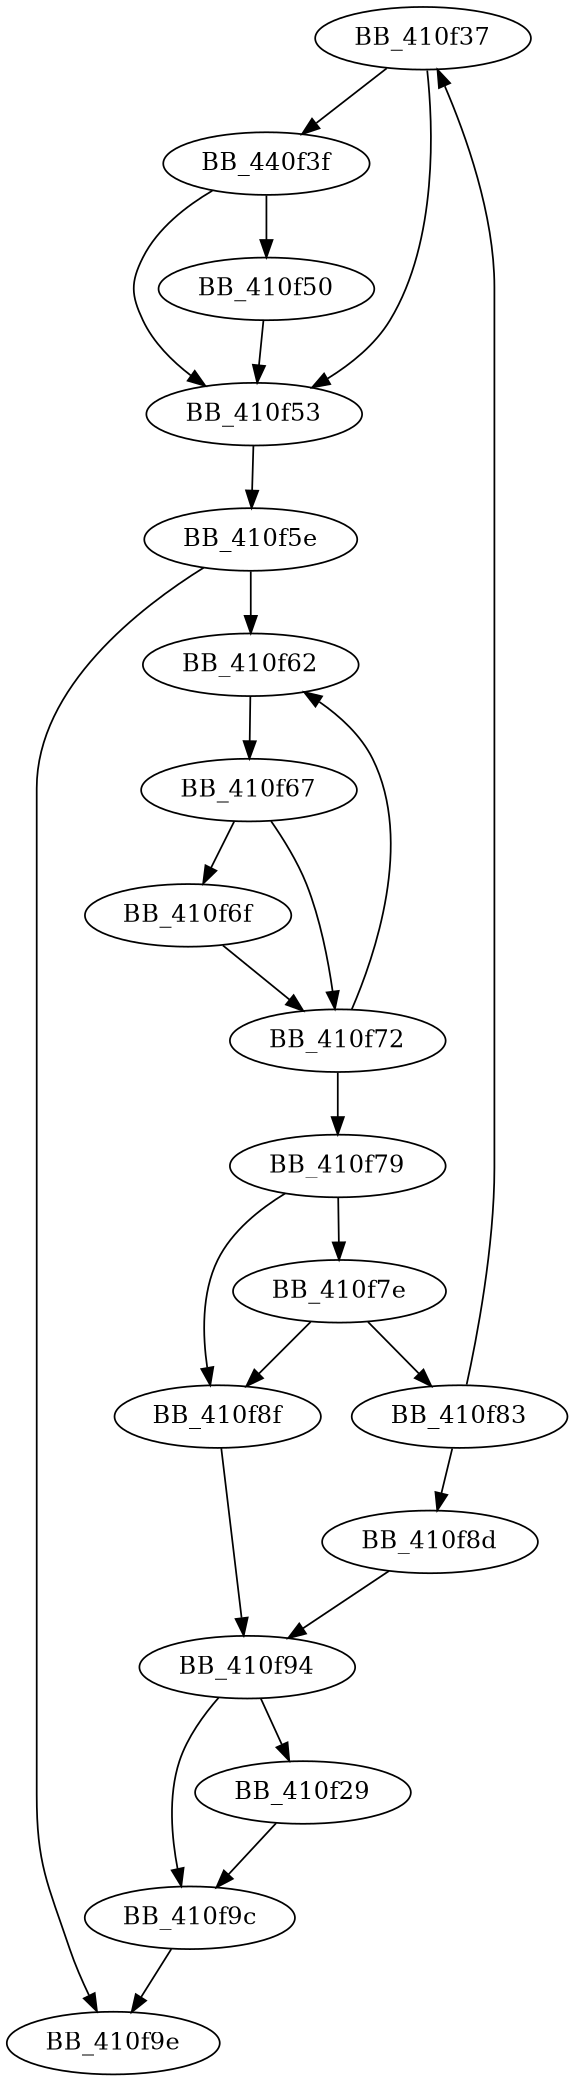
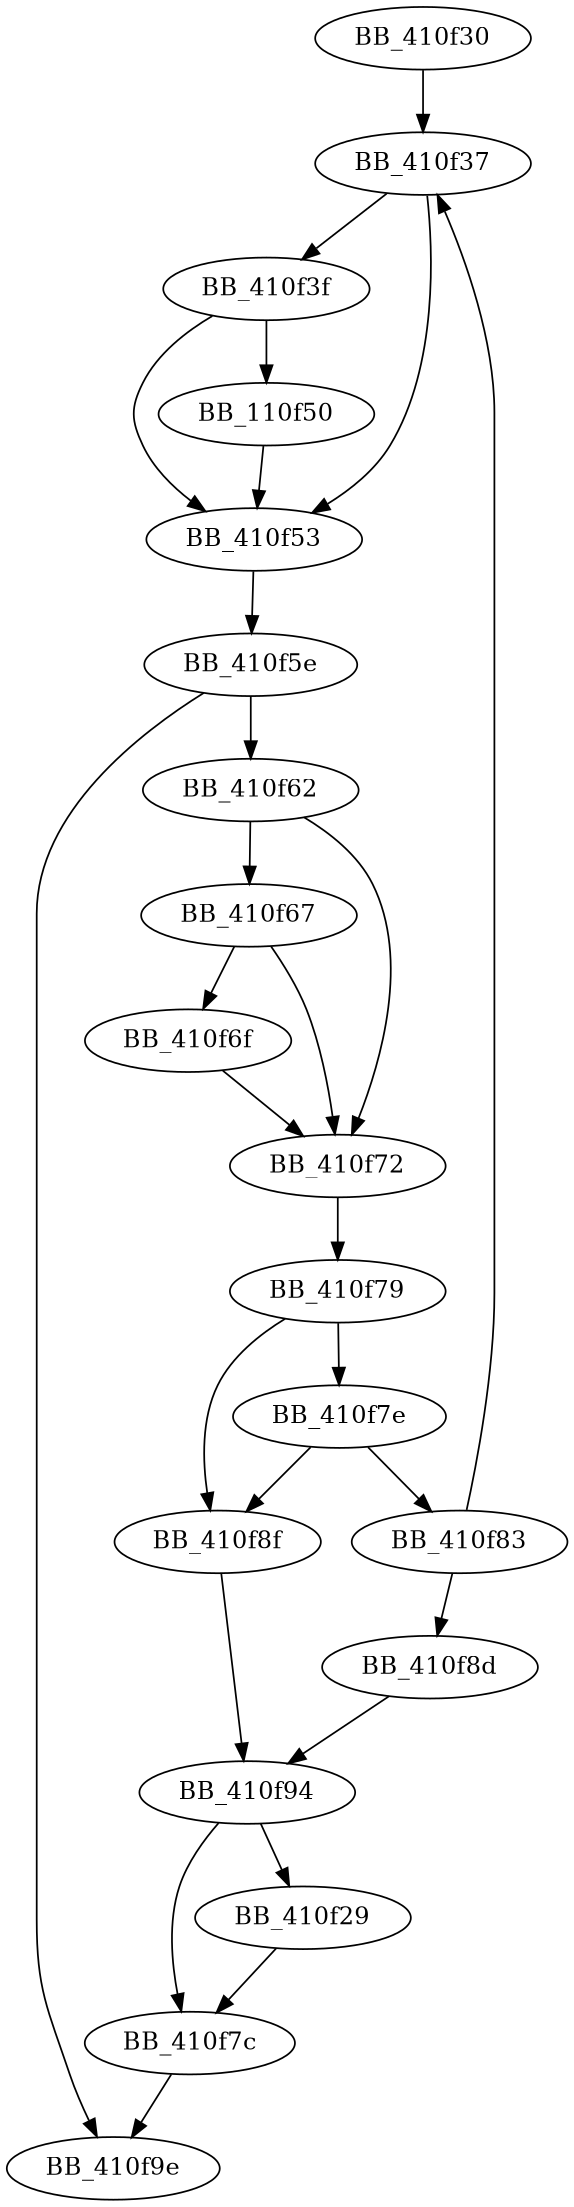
none -> (423, 38)
(266, 164) -> (266, 289)
(266, 289) -> (266, 414)
(390, 846) -> (390, 954)
(190, 1918) -> (190, 2043)
